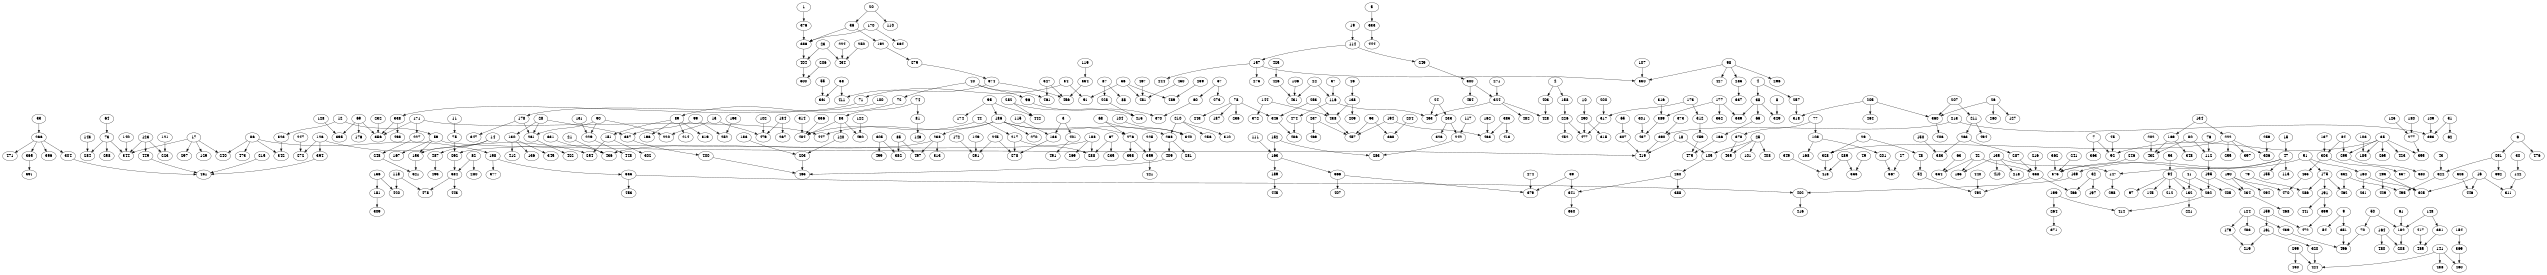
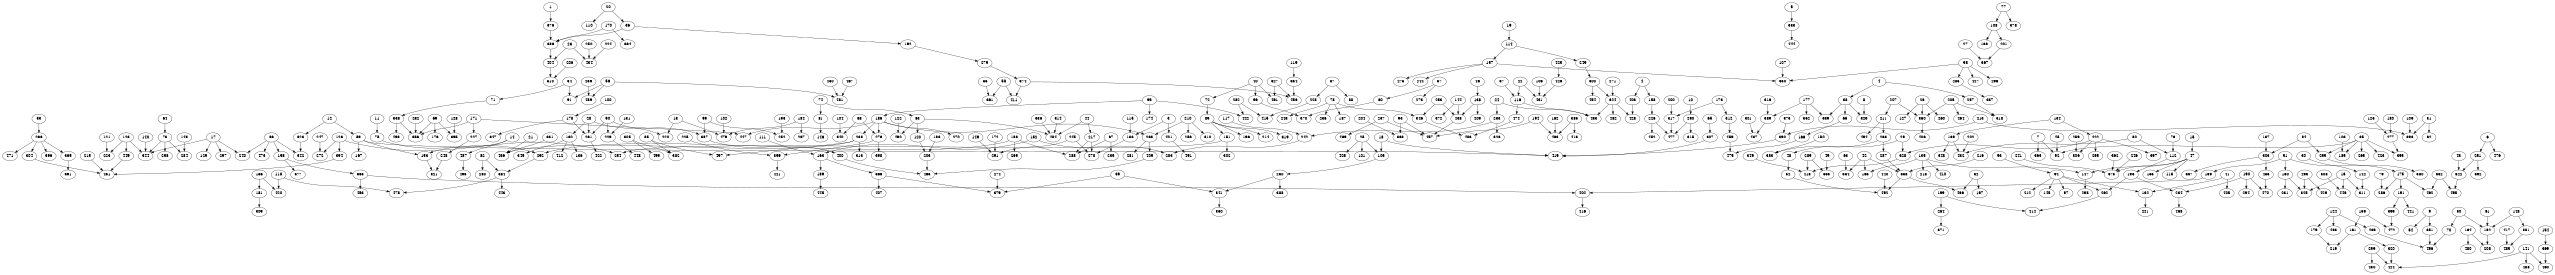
(804, 82) -> (550, 82)
(1728, 156) -> none
